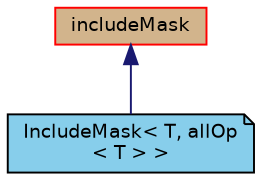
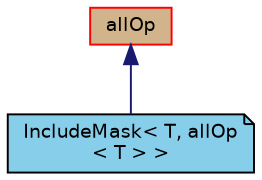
(131, 26) -> (131, 26)
